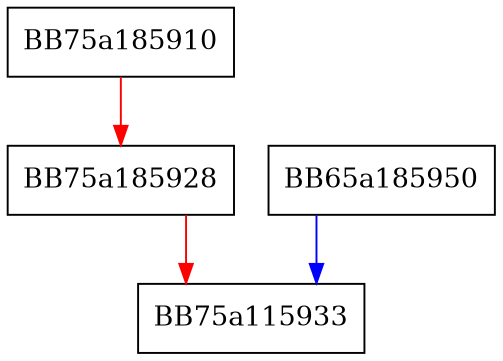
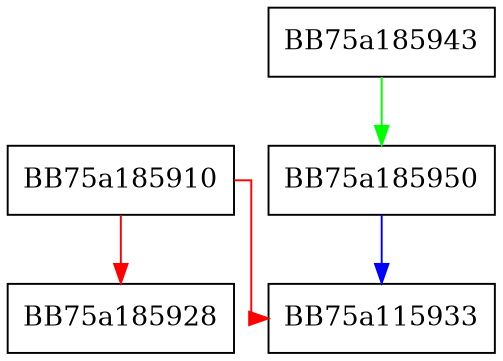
none -> (382, 42)
(382, 180) -> (382, 180)
(186, 240) -> (251, 242)
